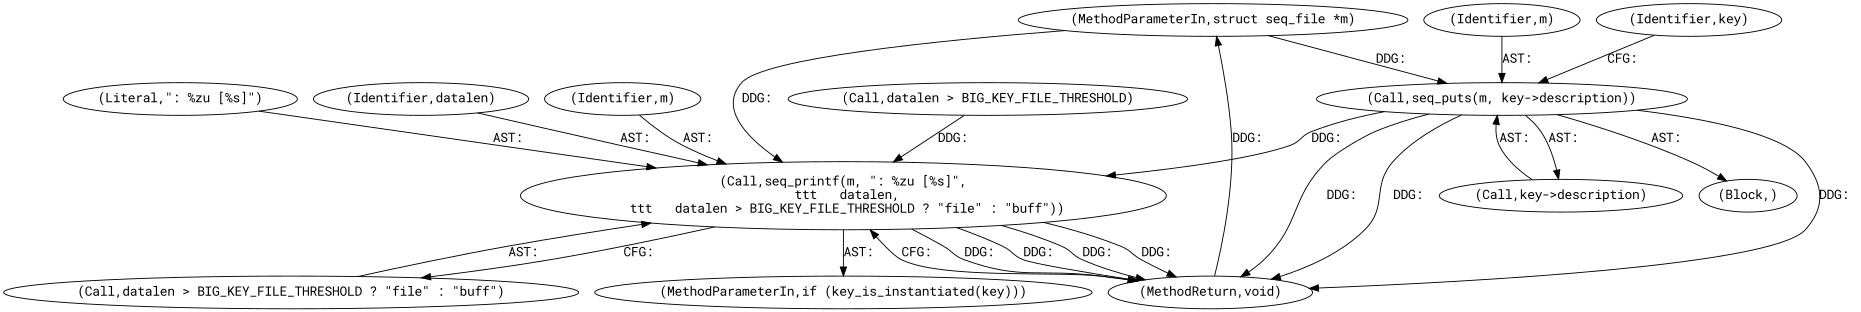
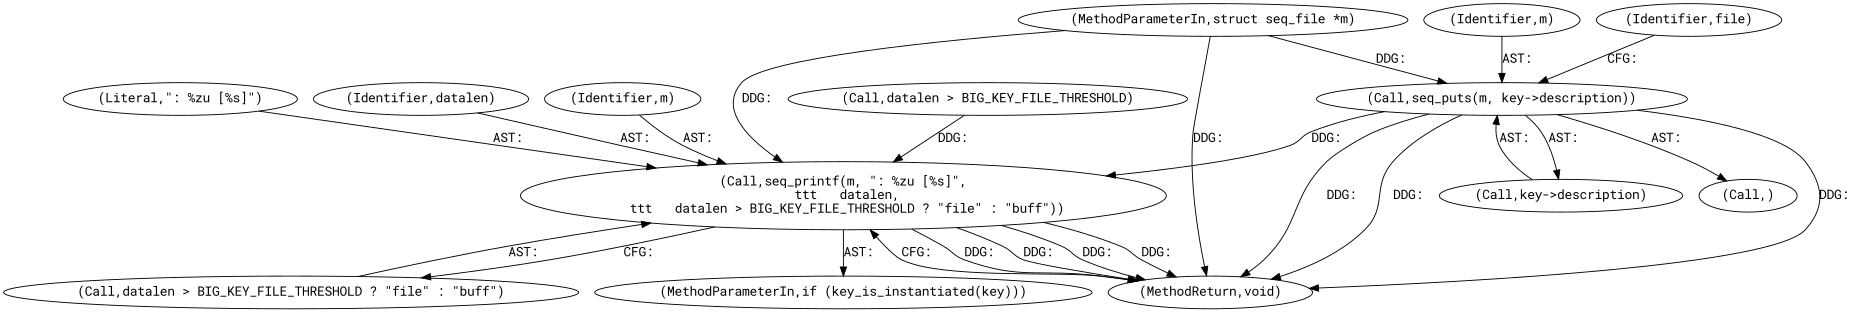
(1689, 20) -> (1689, 20)
(1232, 167) -> (1192, 151)
(1748, 196) -> (1748, 196)
